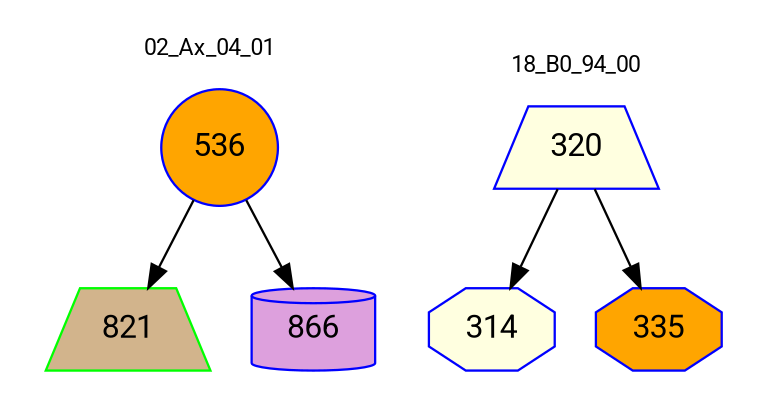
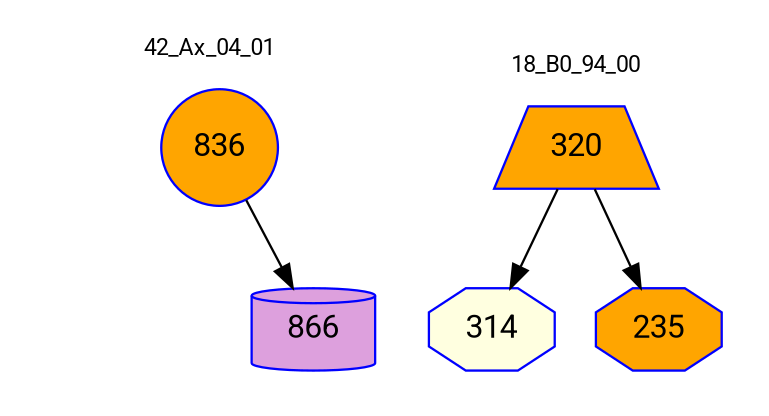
(210, 49) -> (210, 49)
(220, 148) -> (220, 148)
(576, 148) -> (576, 148)
(128, 329) -> none
(659, 329) -> (659, 329)
